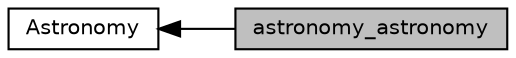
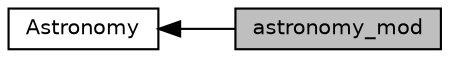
(371, 29) -> (338, 29)
